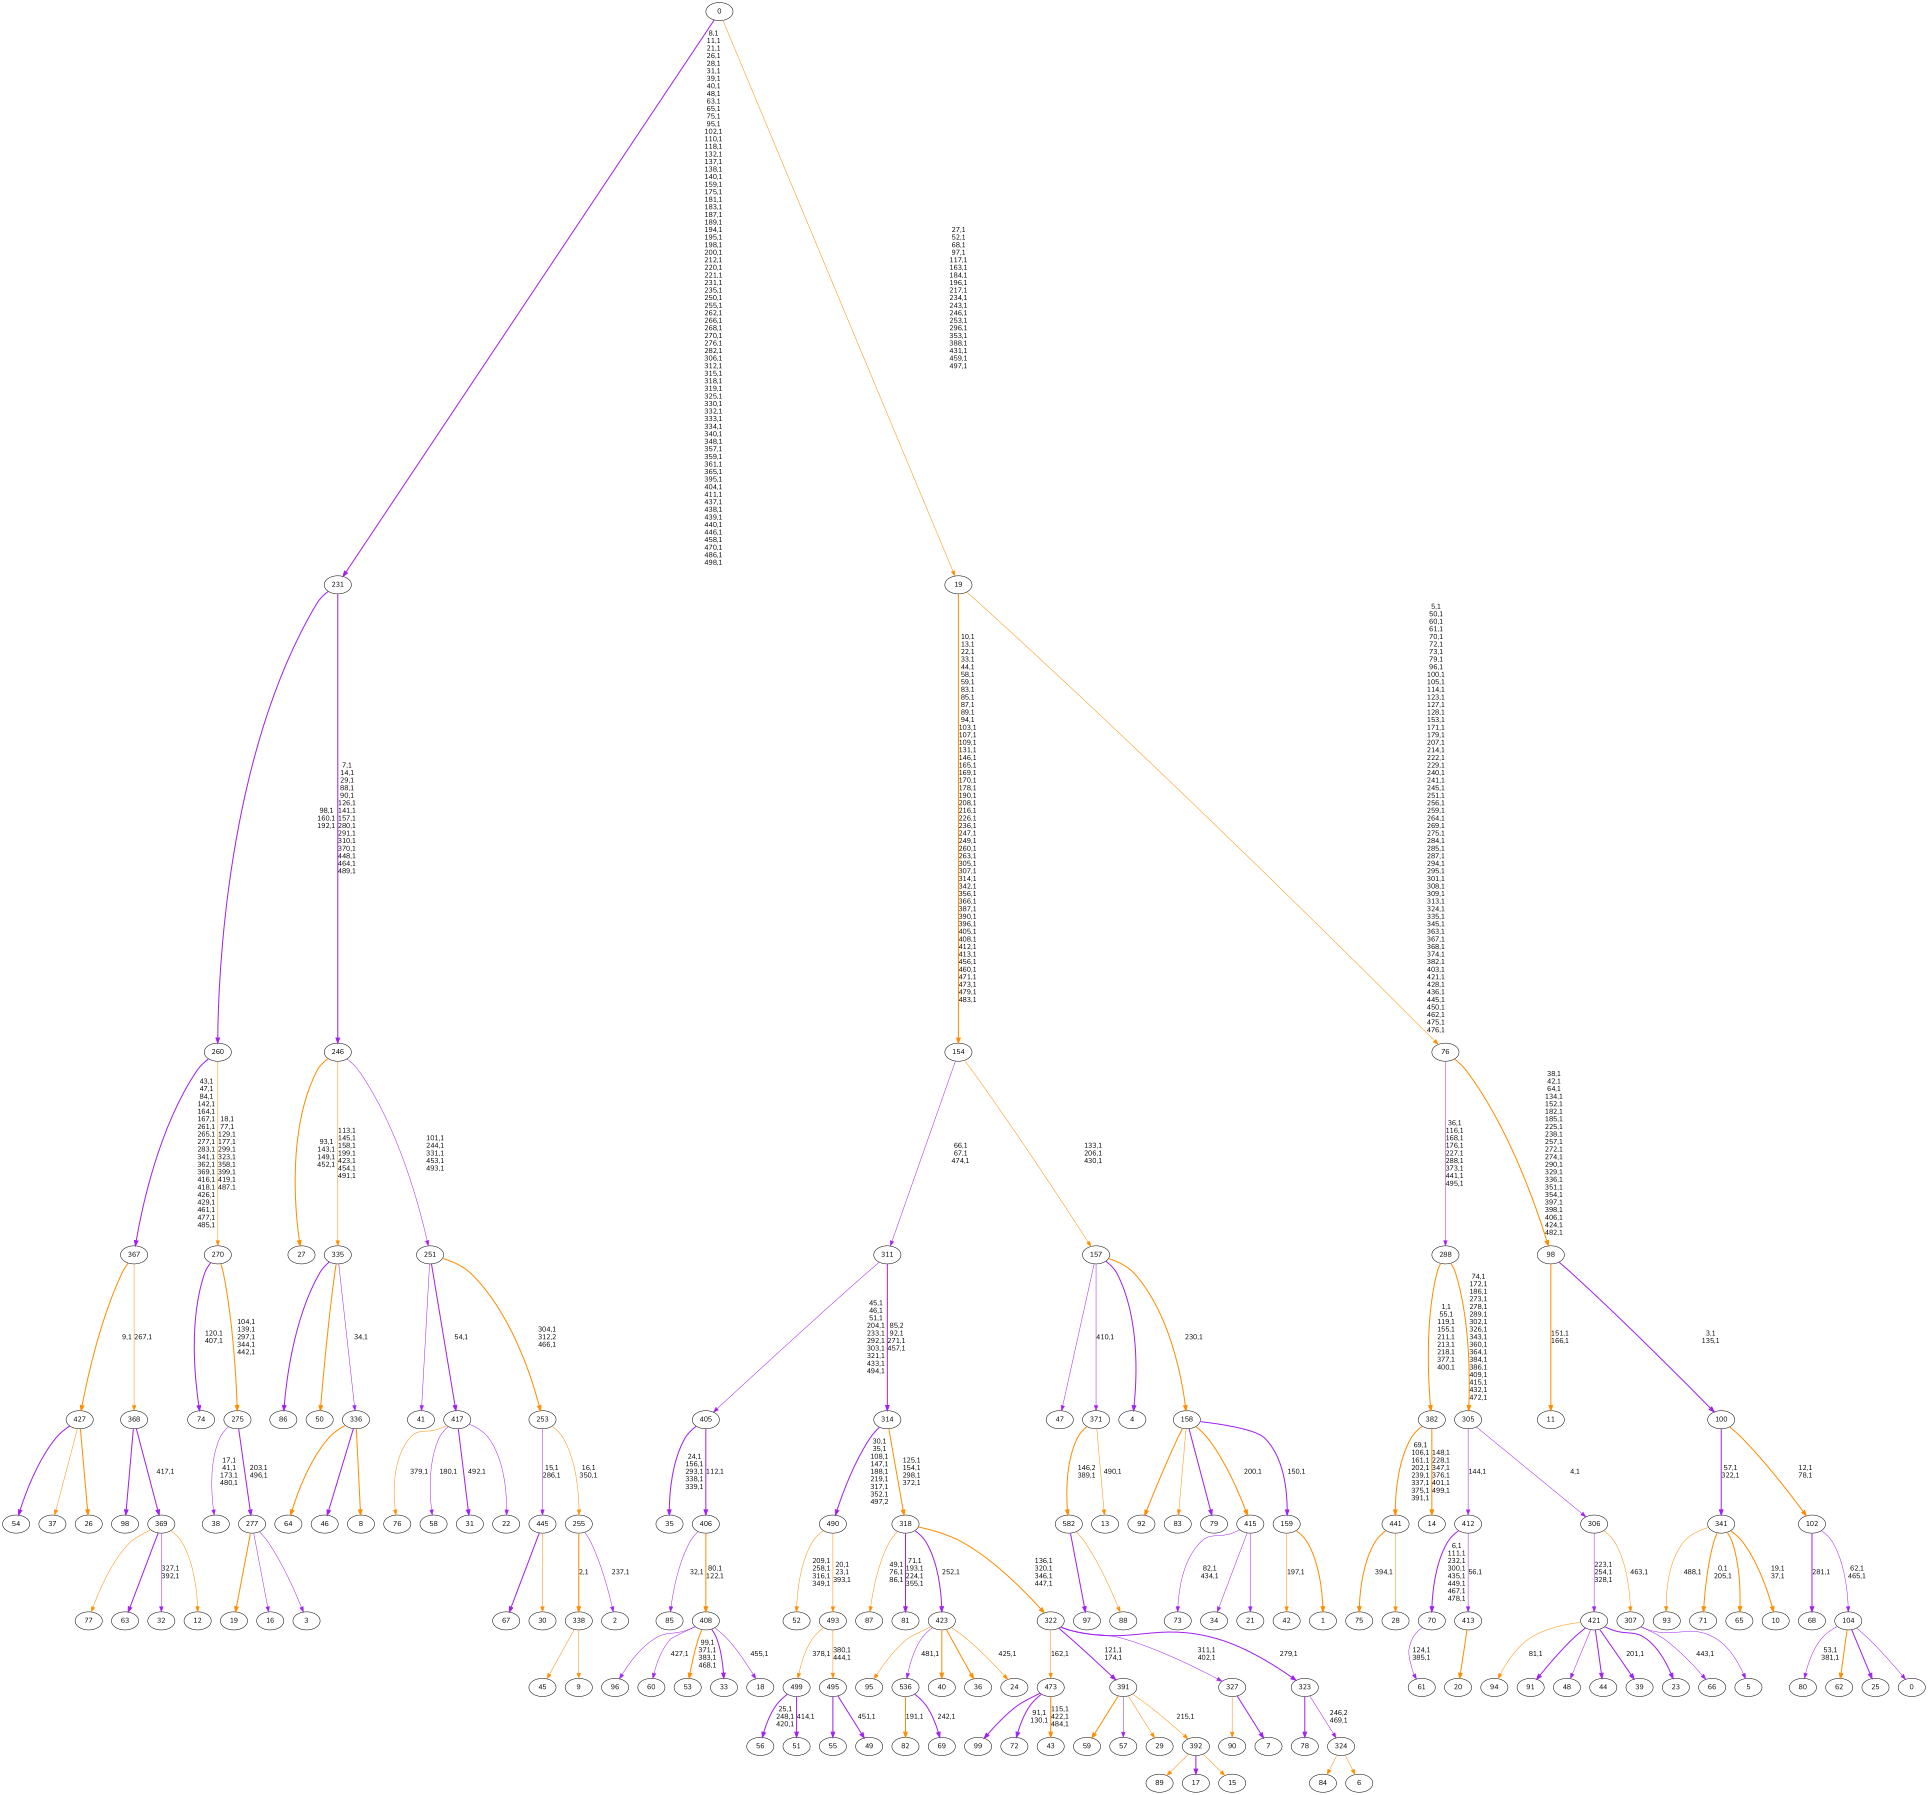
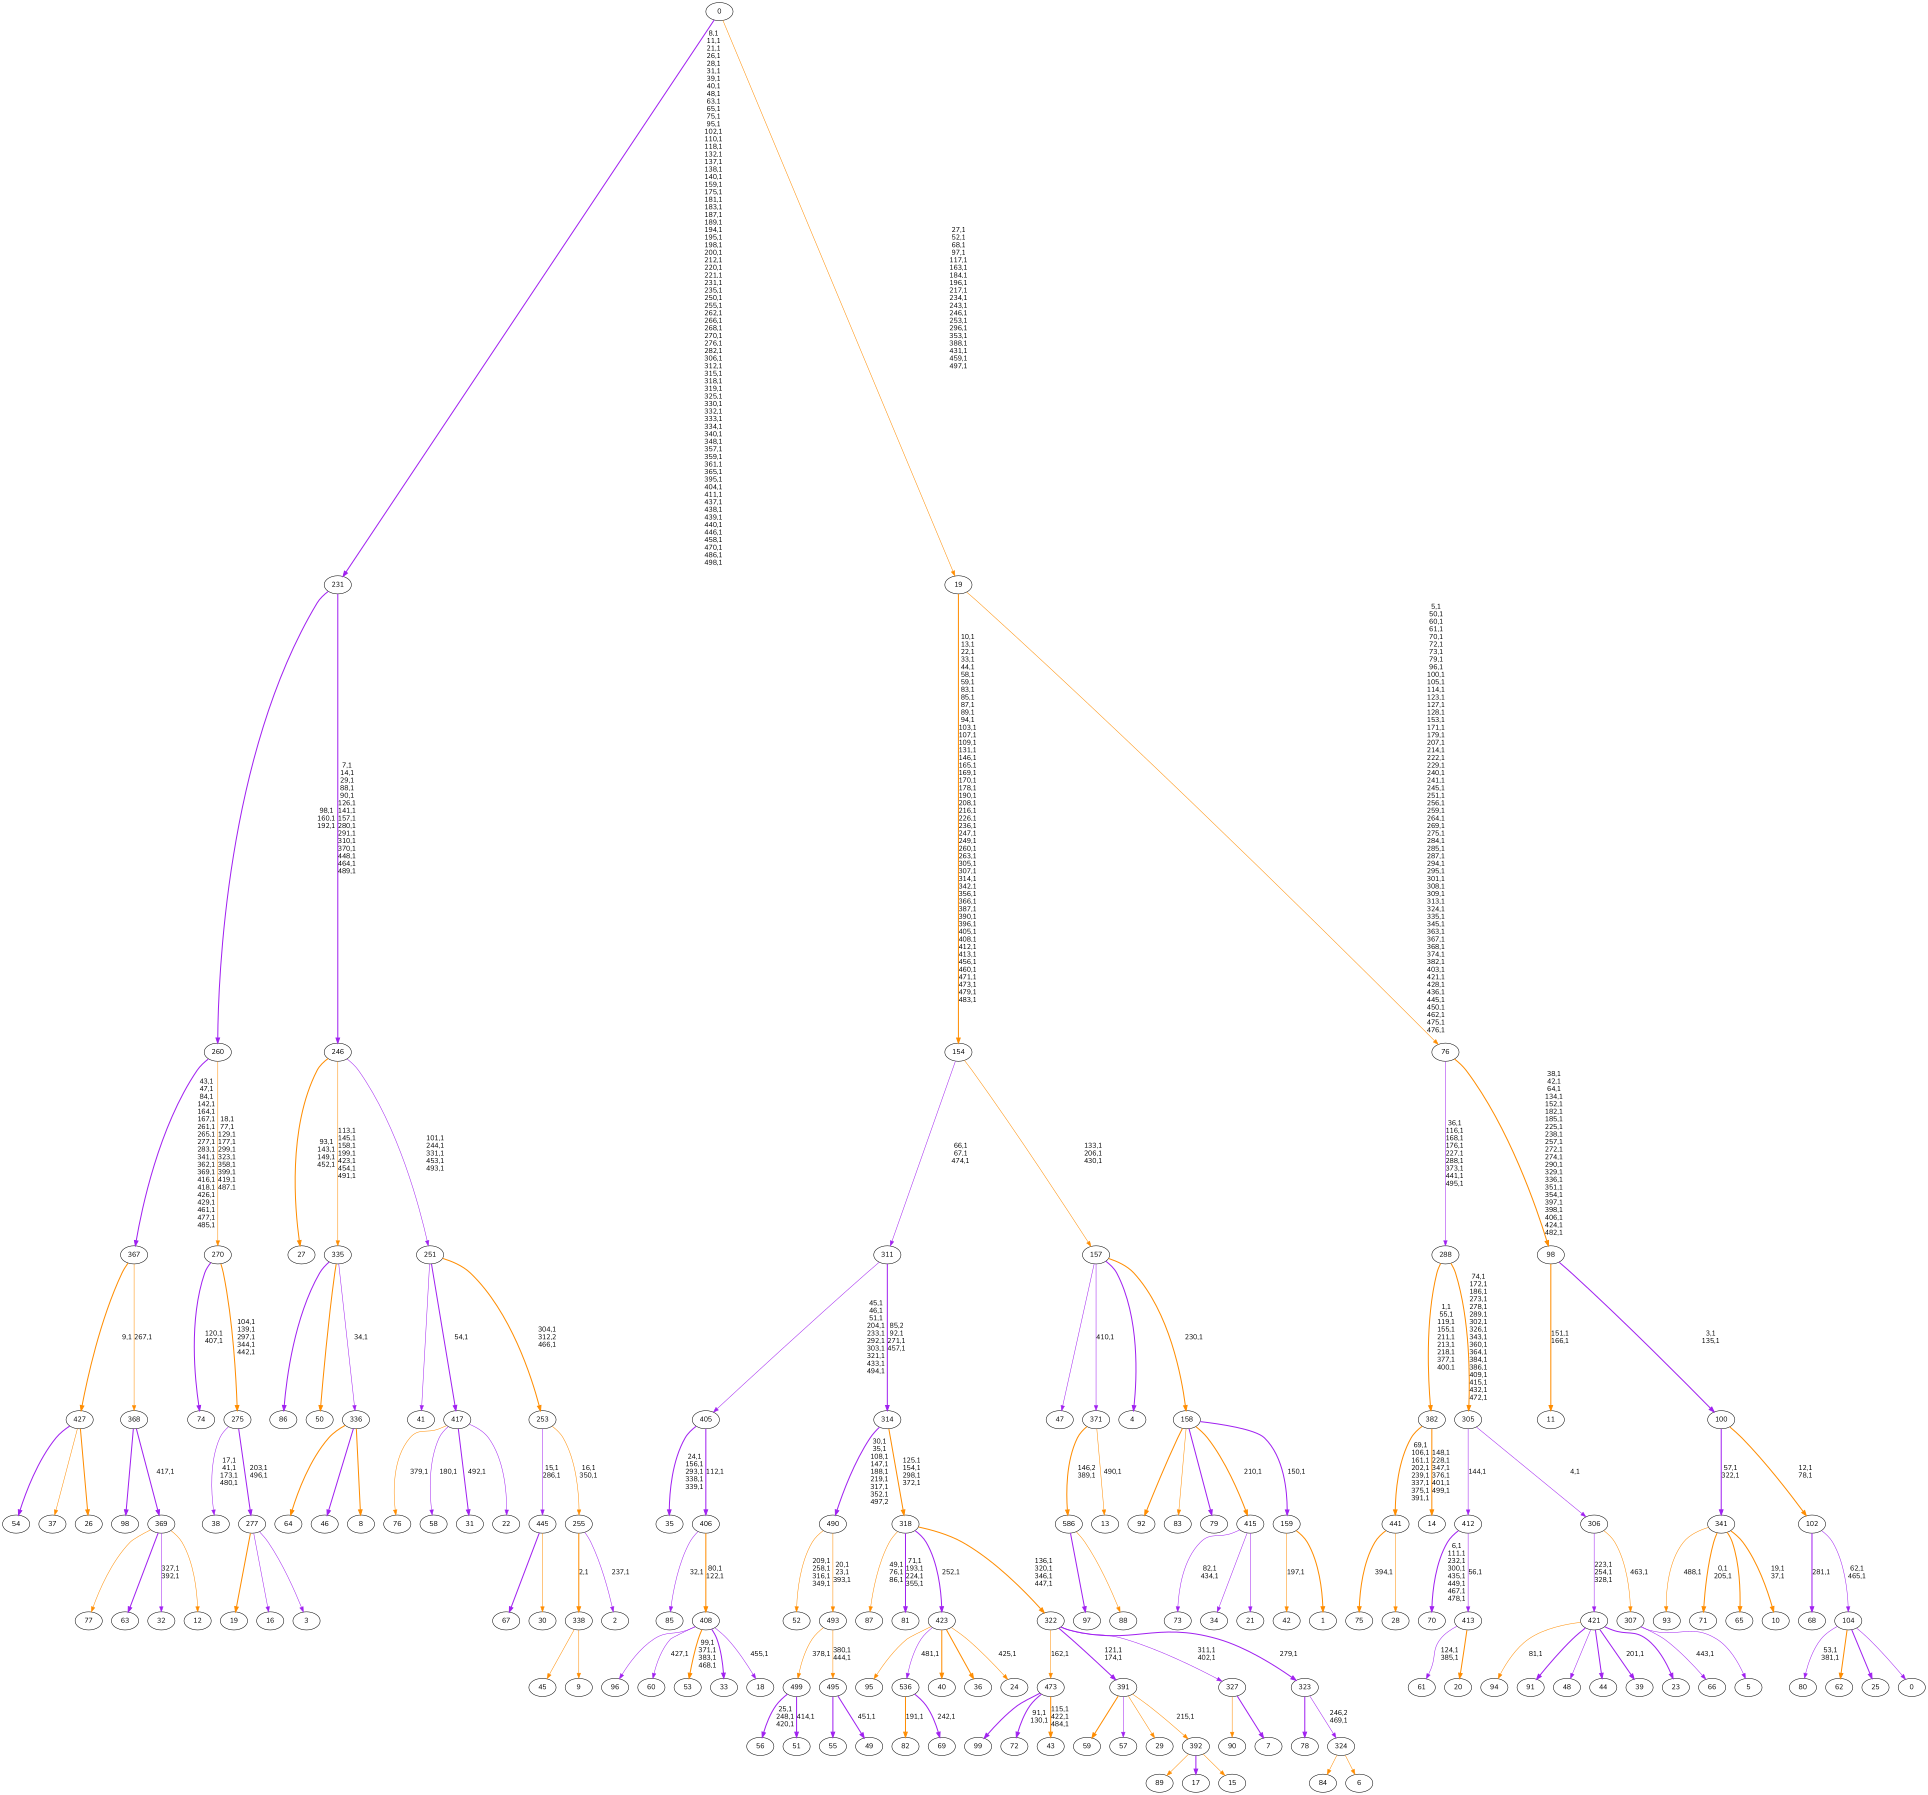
(1253, 1472) -> (1253, 1472)
(1069, 1524) -> (1069, 1524)
(1409, 1649) -> (1436, 1646)
